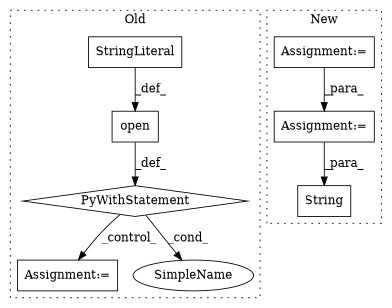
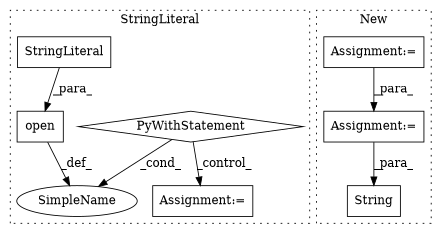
(135, 20) -> (160, 20)
(151, 89) -> (73, 89)
(135, 160) -> (57, 160)
